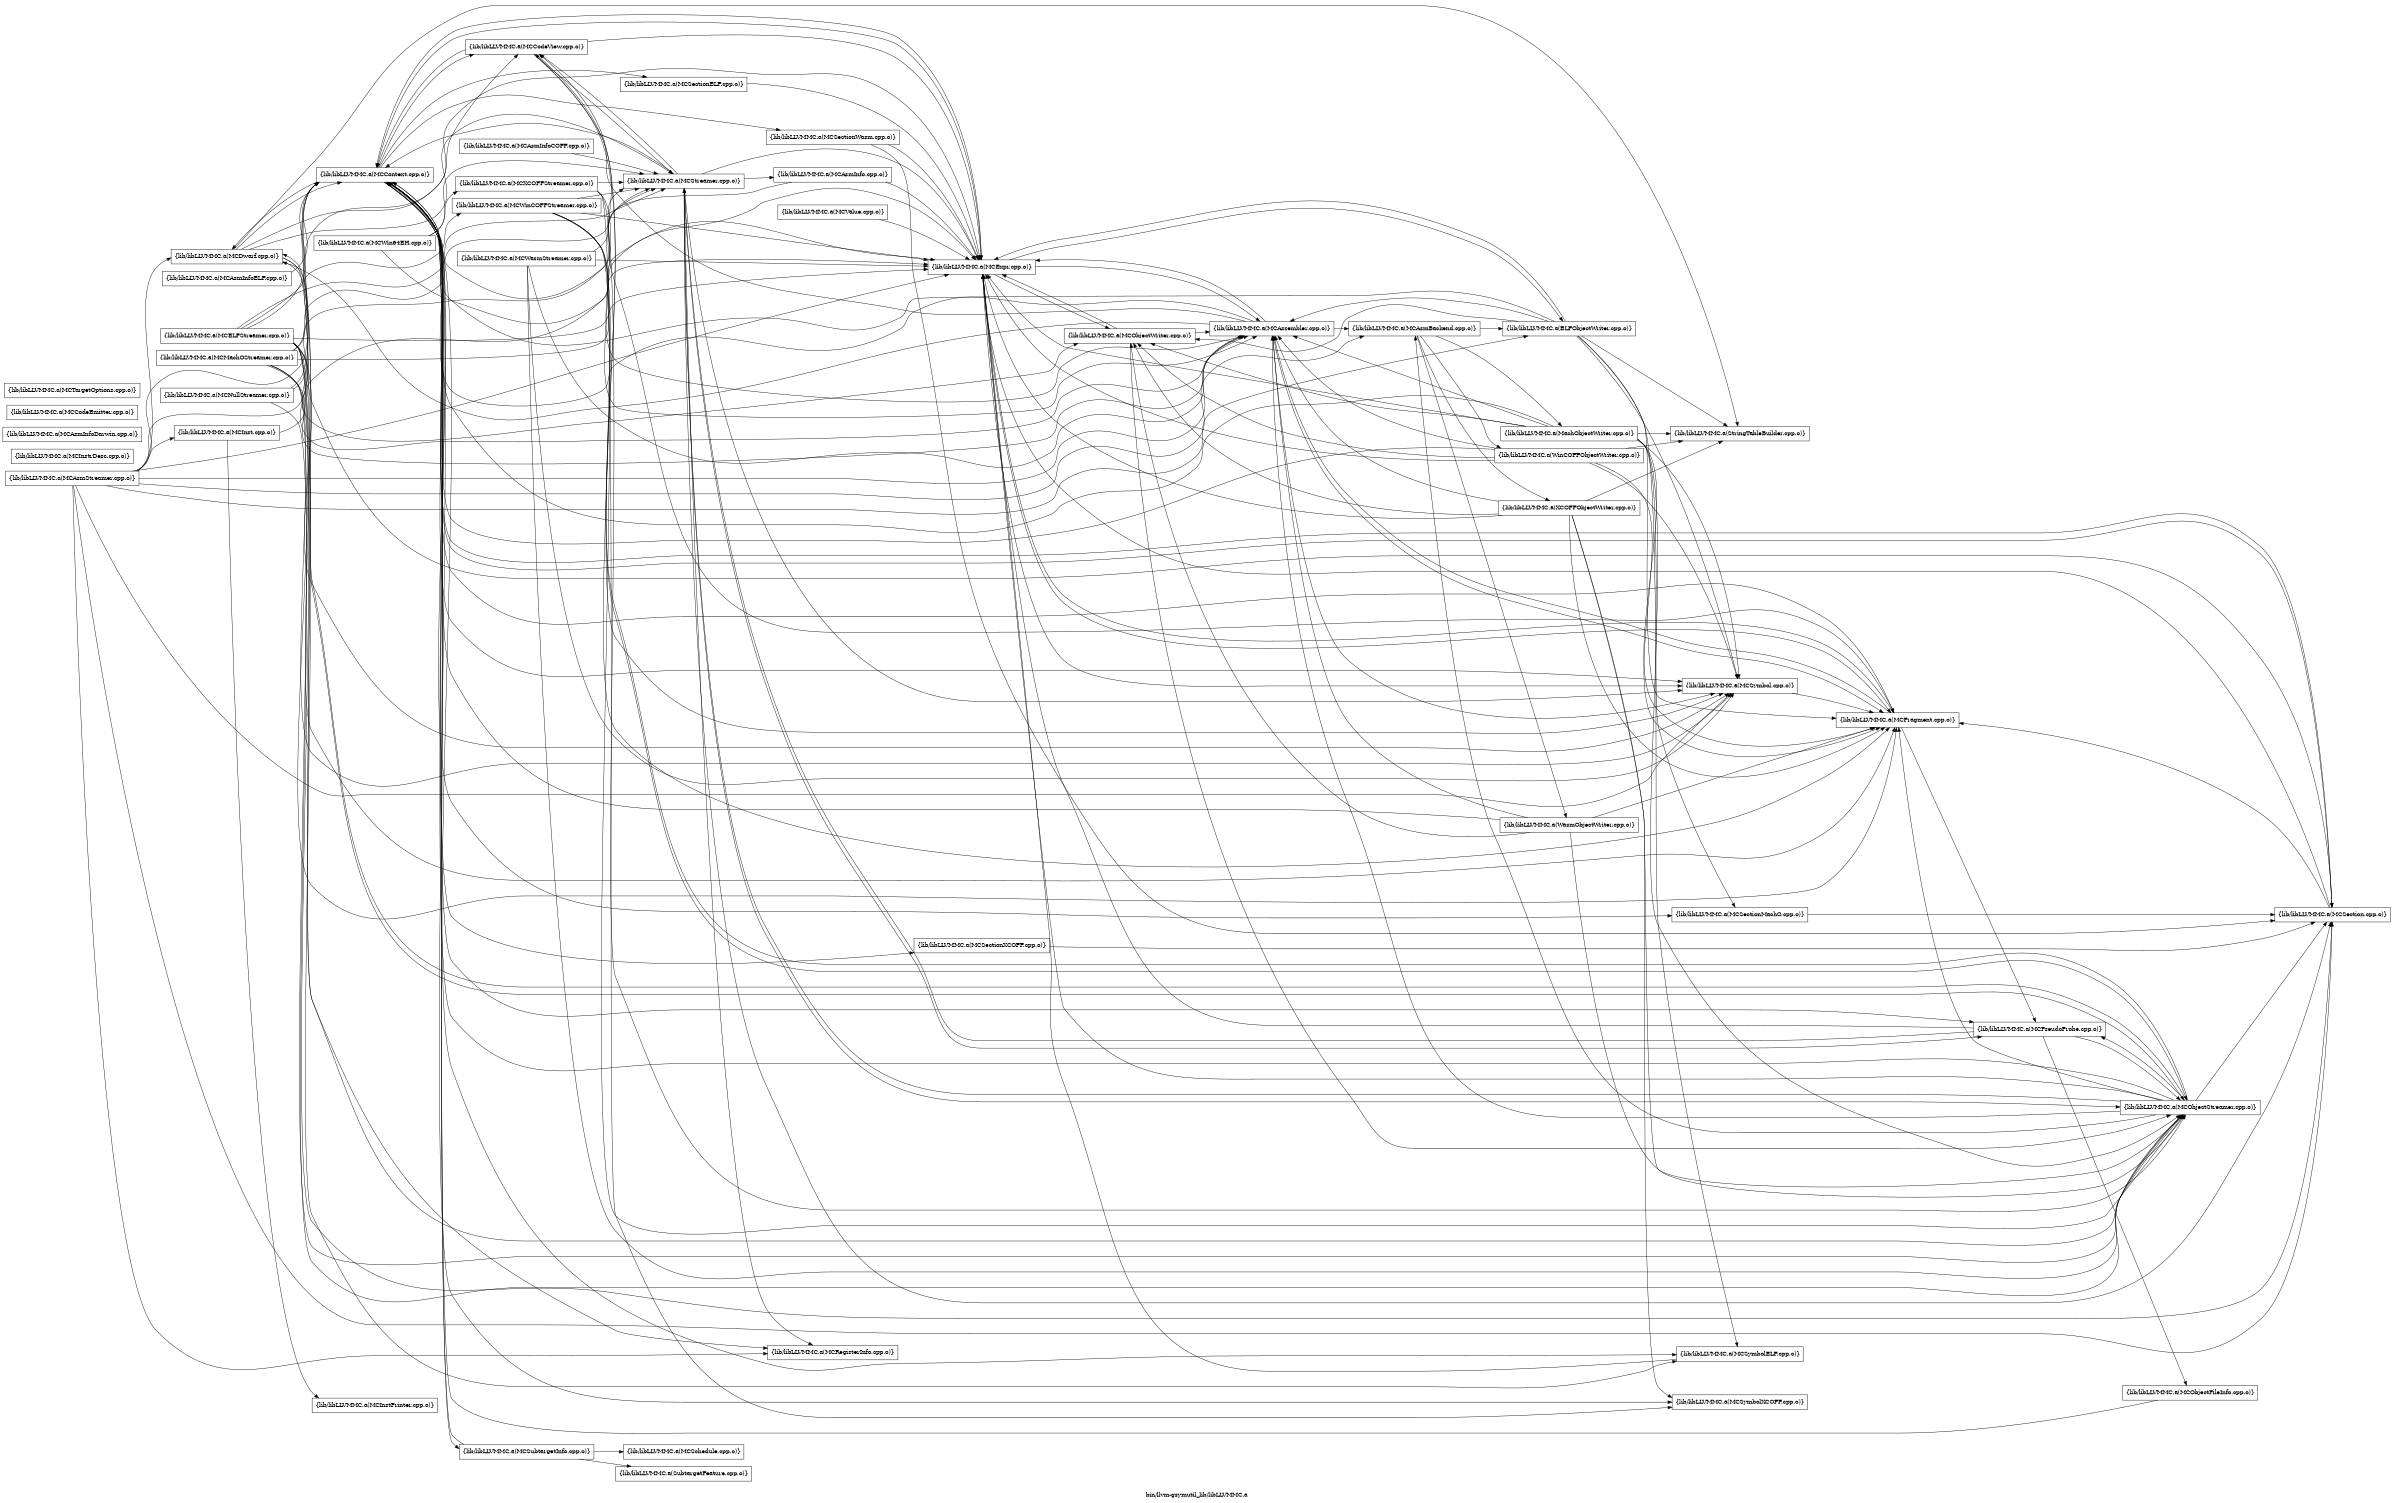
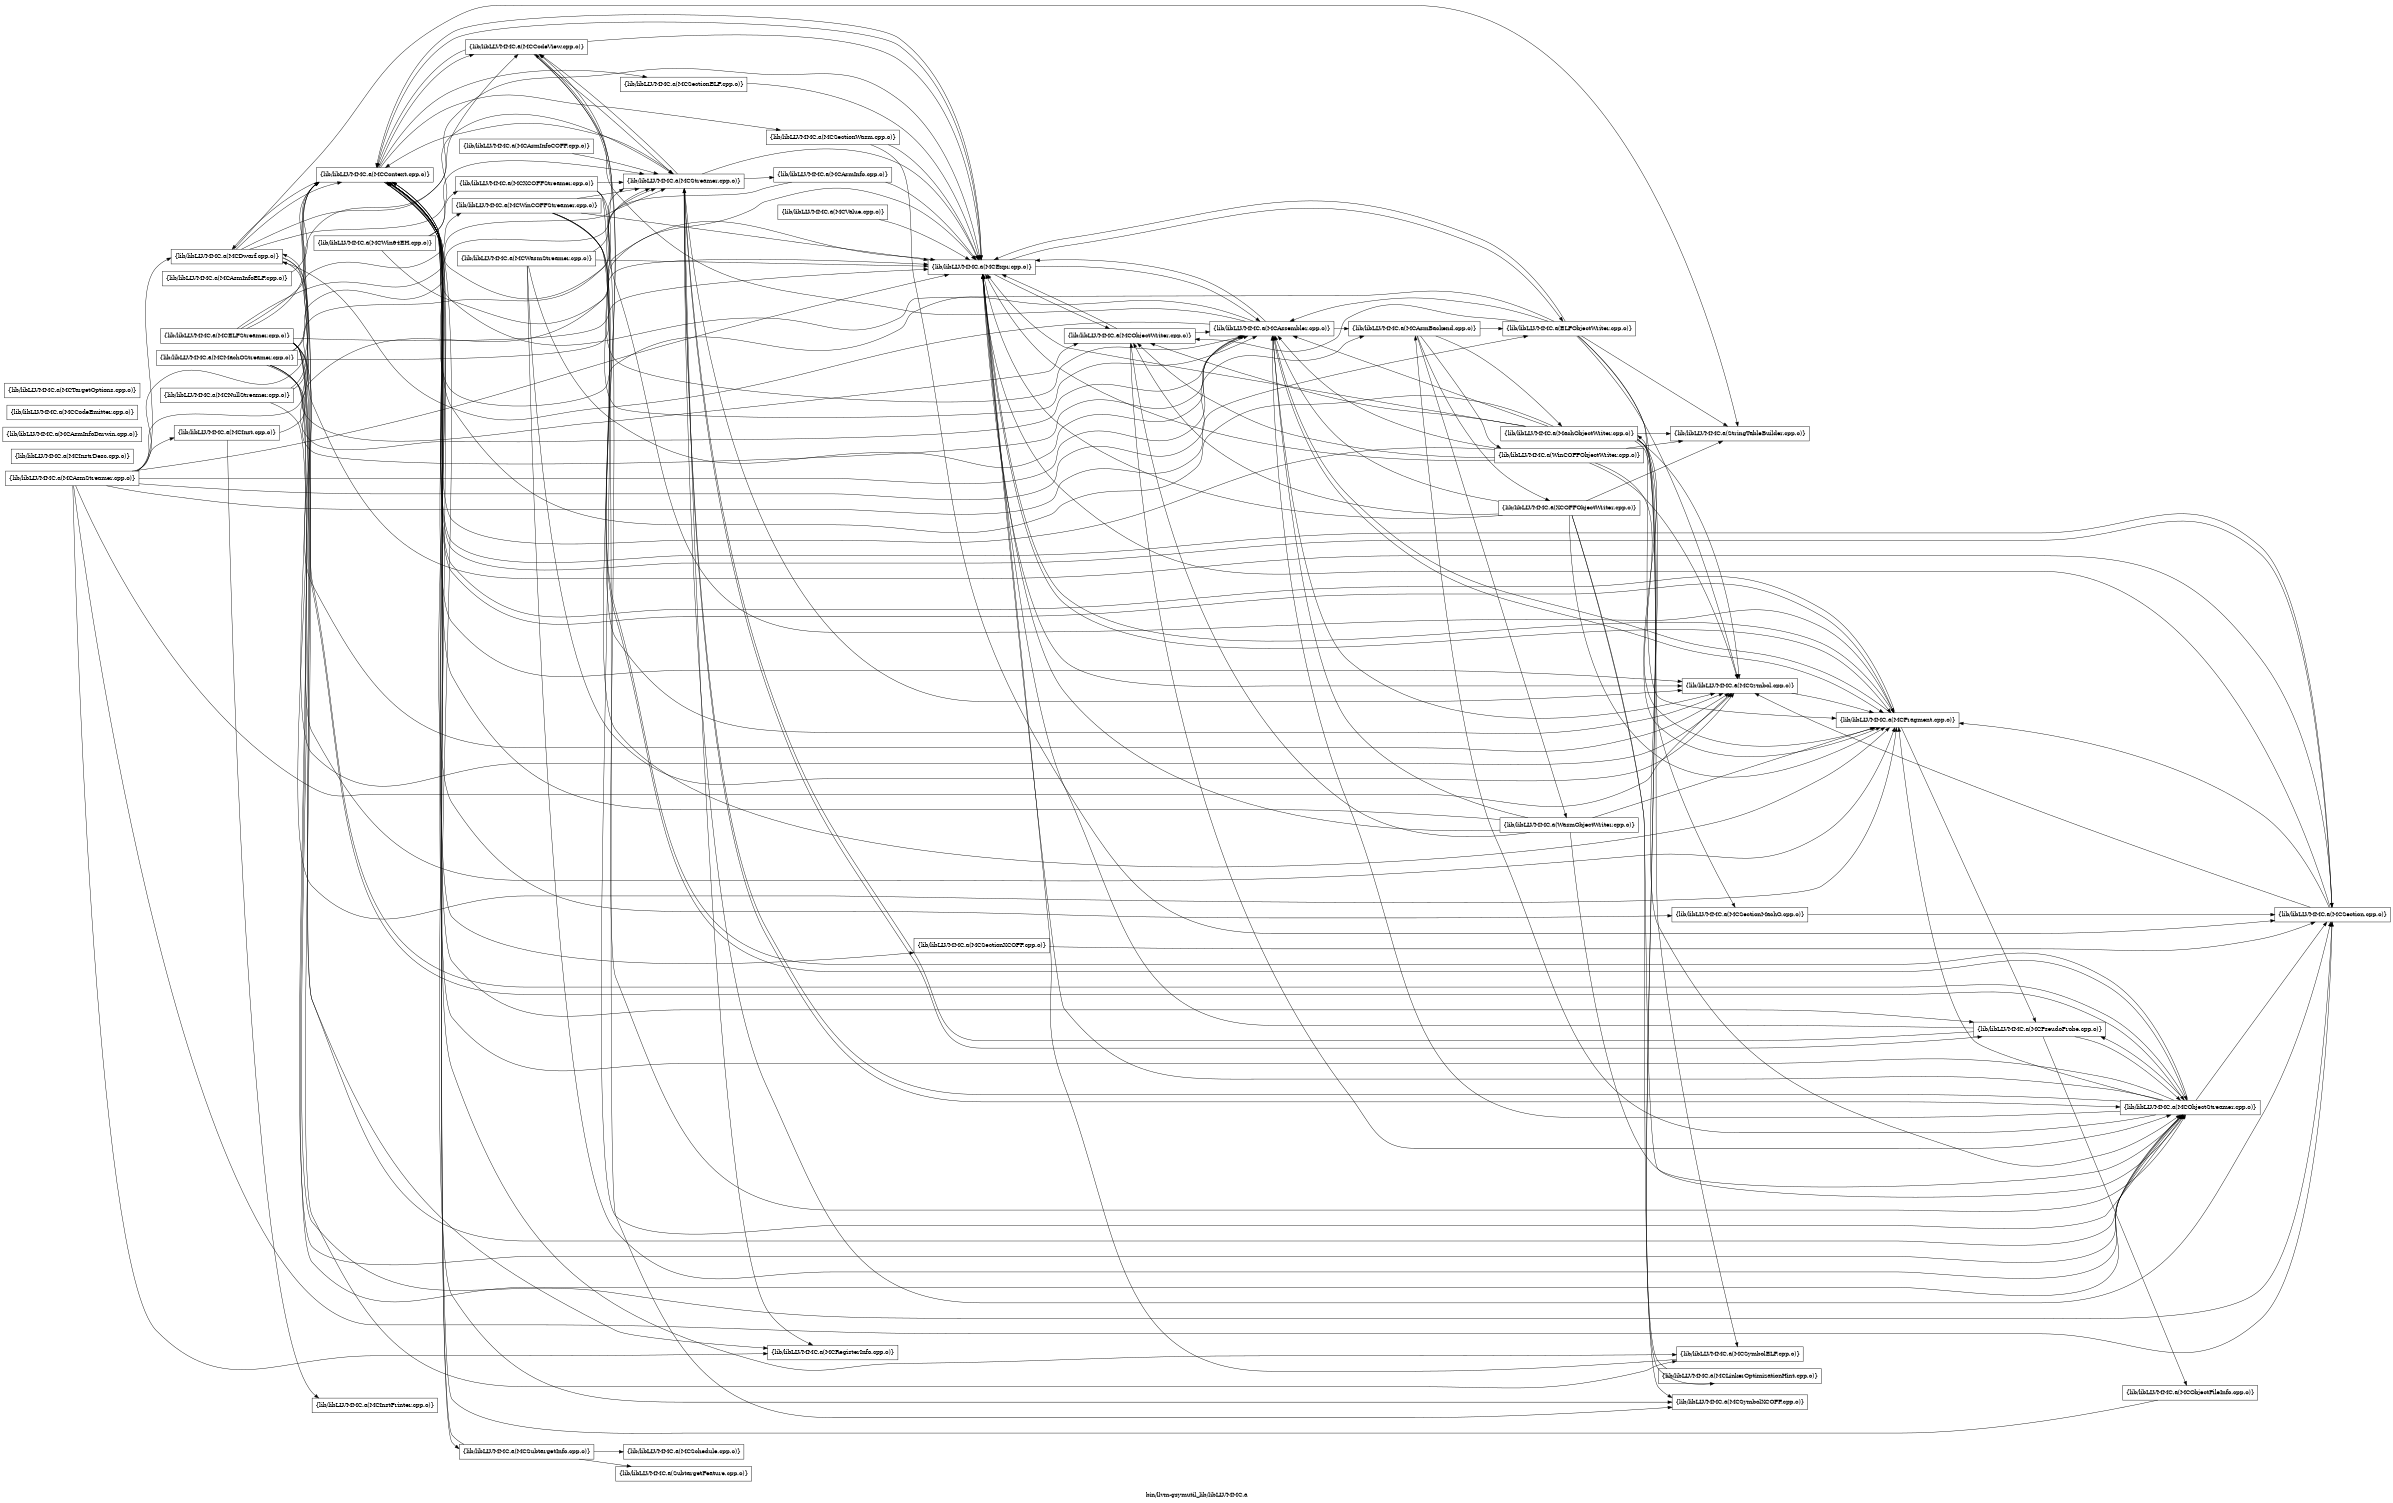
none -> (997, 609)
none -> (1082, 709)
none -> (2032, 808)
none -> (1740, 1376)
